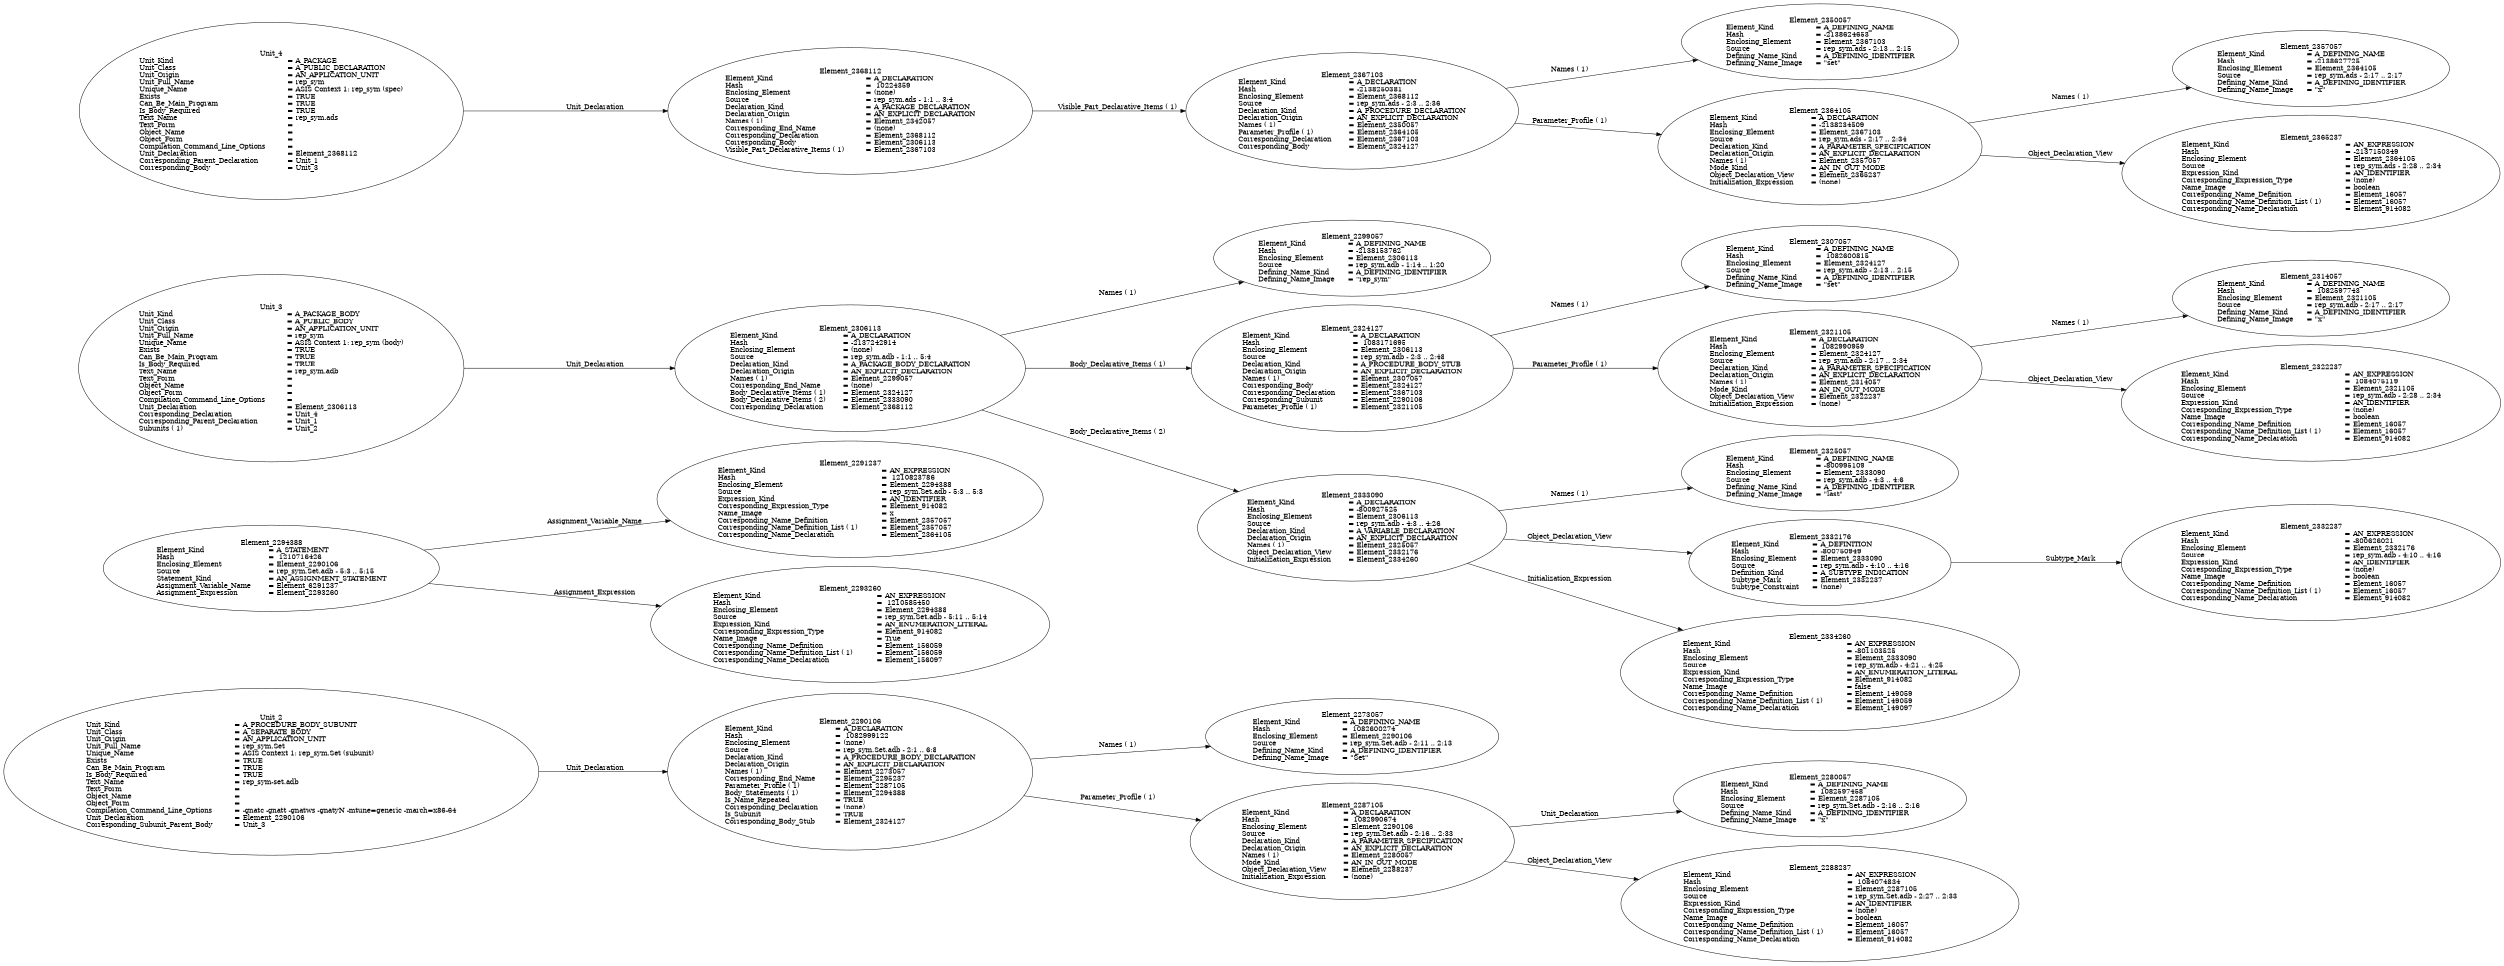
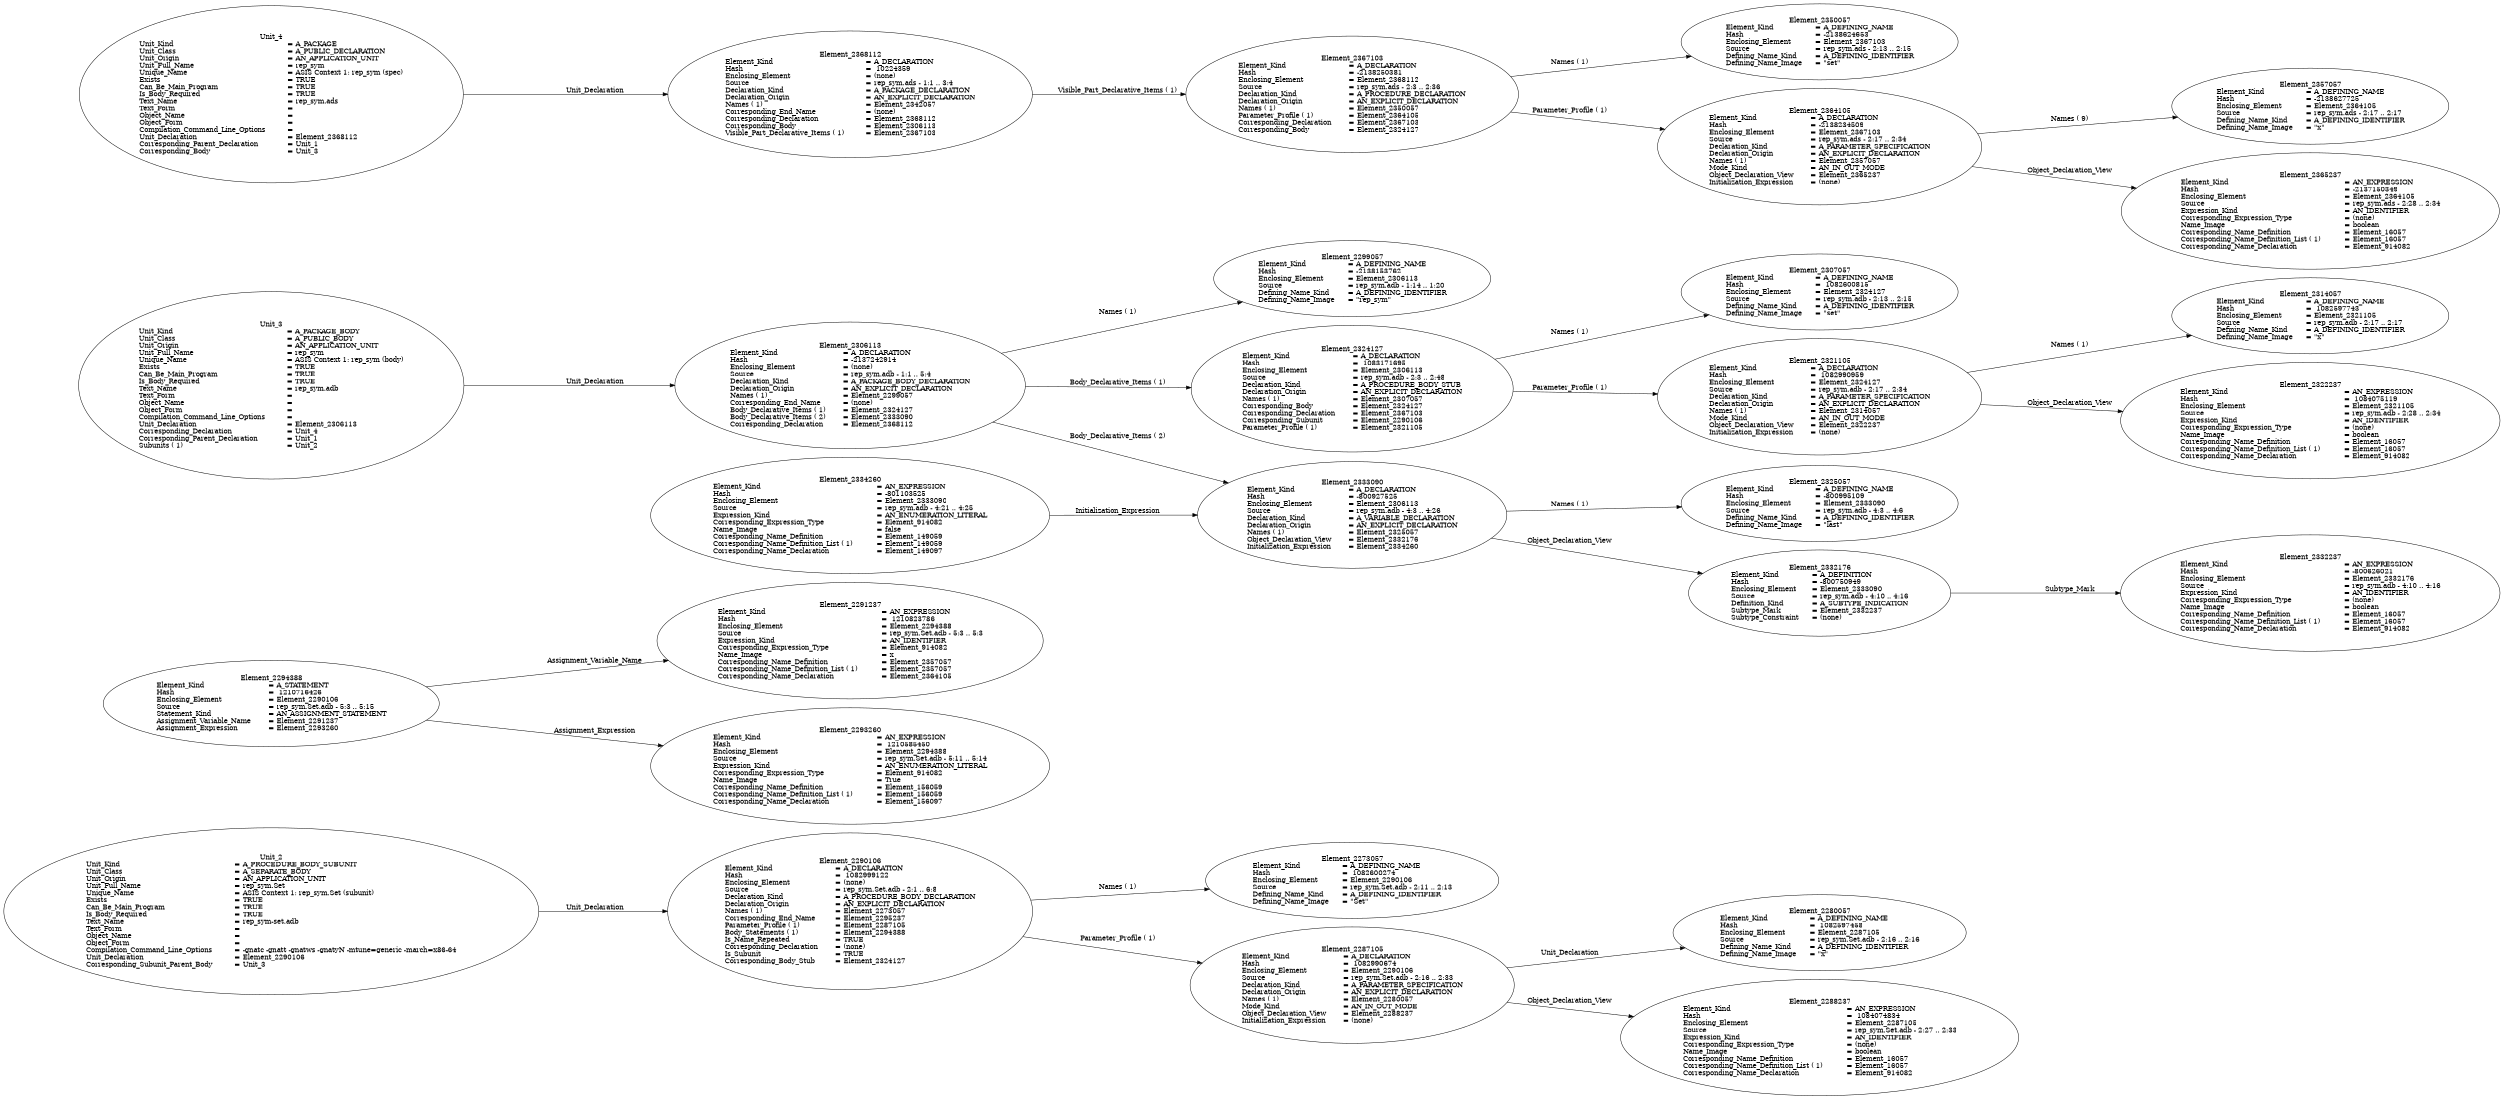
(2070, 97) -> (2070, 119)
(307, 586) -> (307, 721)
(1573, 596) -> (1121, 515)
